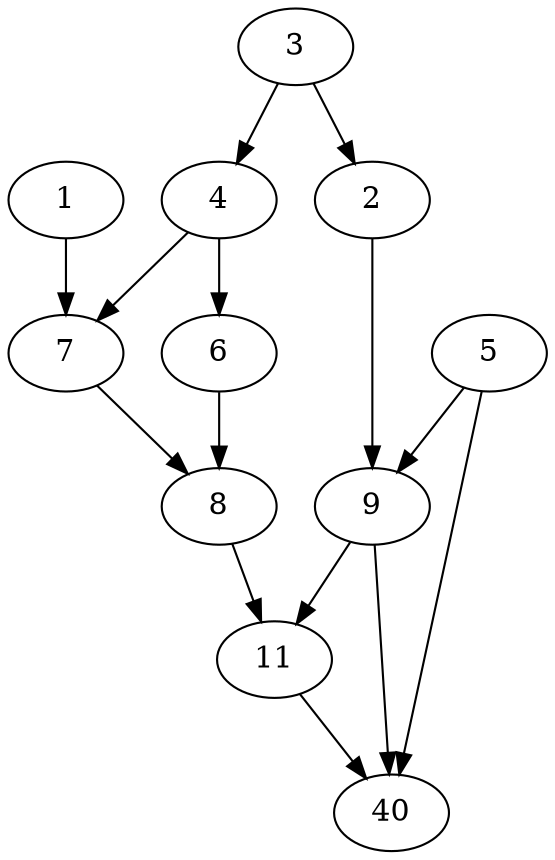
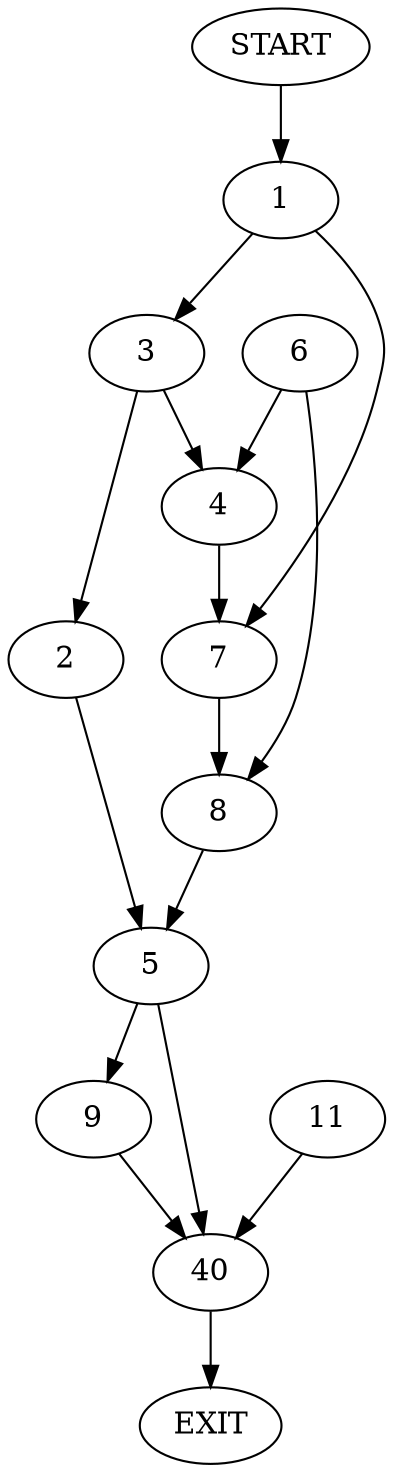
none -> (281, 47)
(219, 266) -> (265, 420)
none -> (221, 268)
(372, 342) -> (106, 802)
(243, 573) -> (190, 880)
(329, 574) -> none
none -> (211, 1426)
